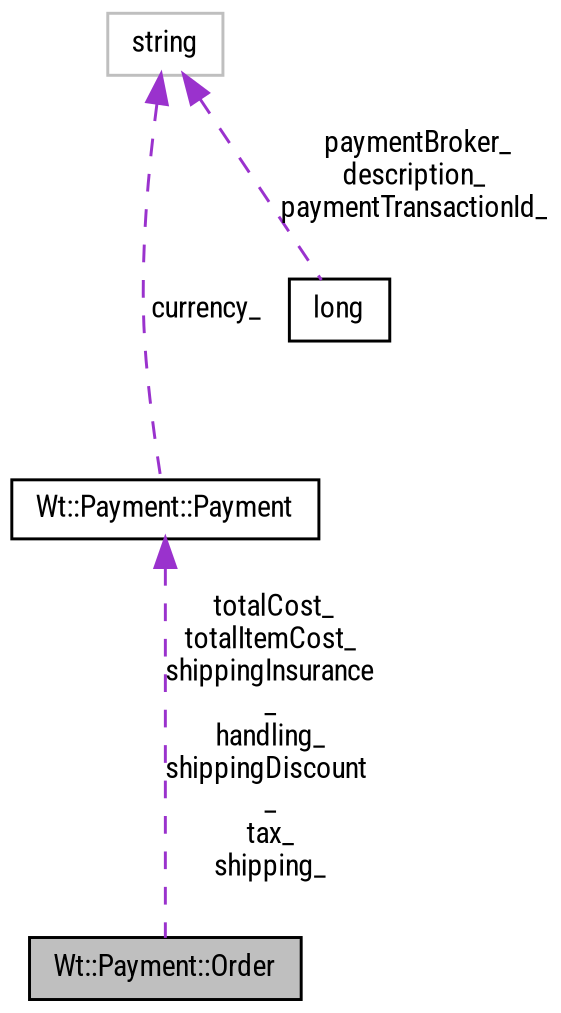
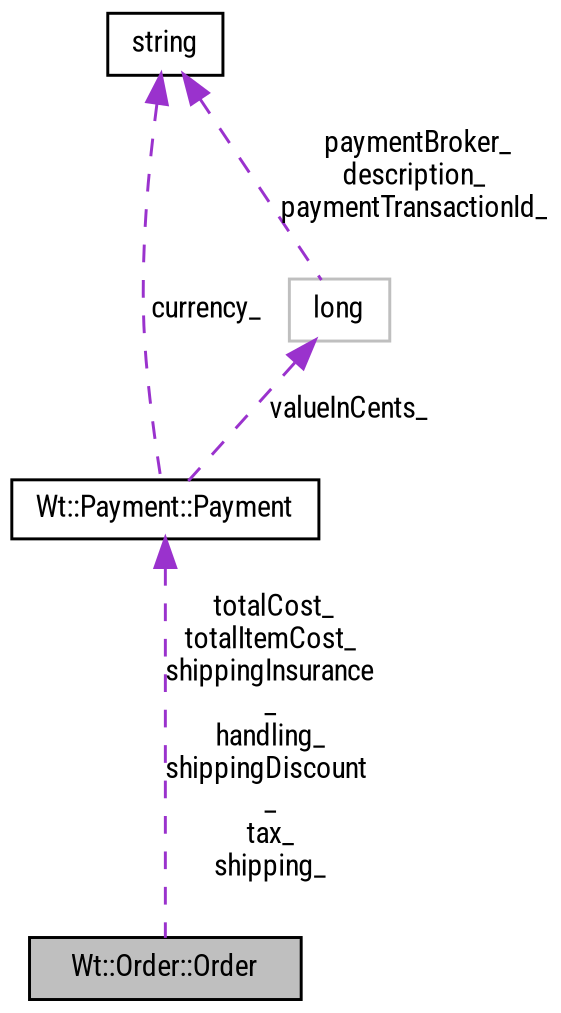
(165, 44) -> (165, 44)
(340, 310) -> (340, 310)
none -> (242, 422)
(165, 969) -> (165, 969)
